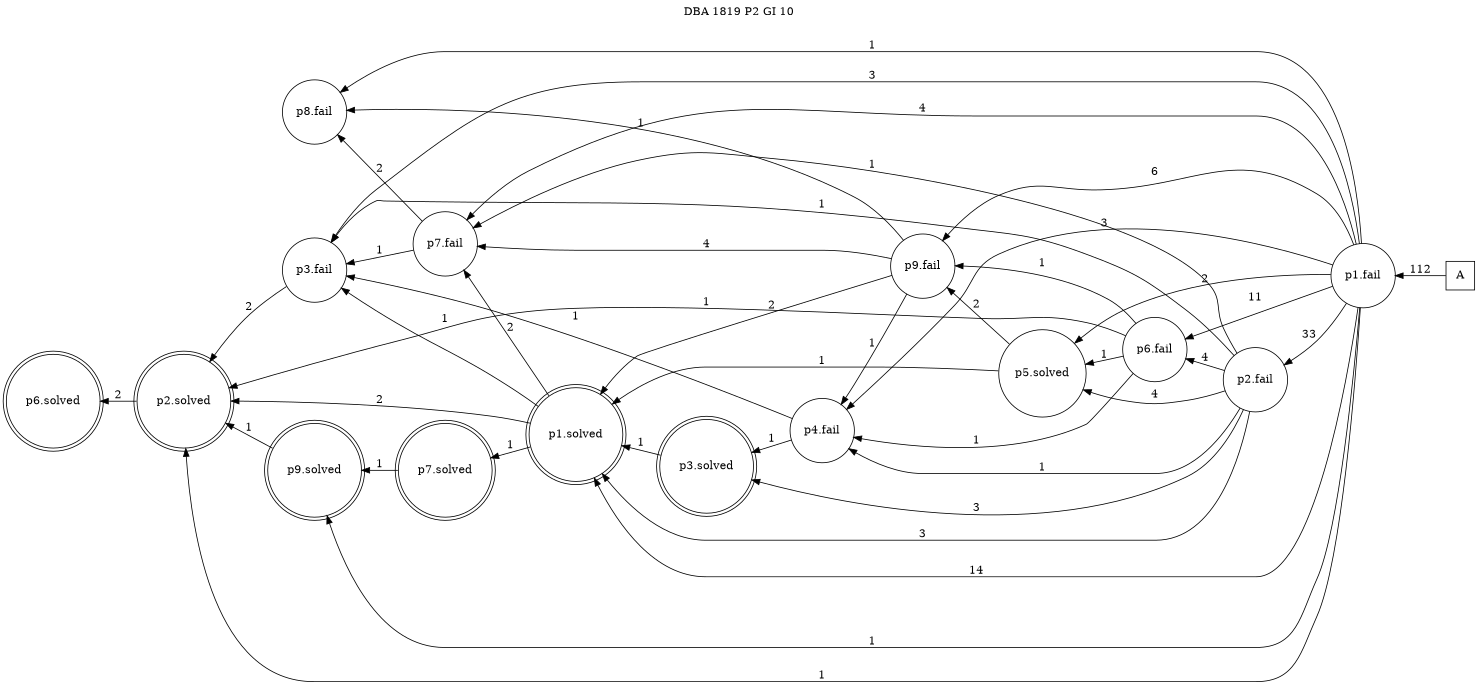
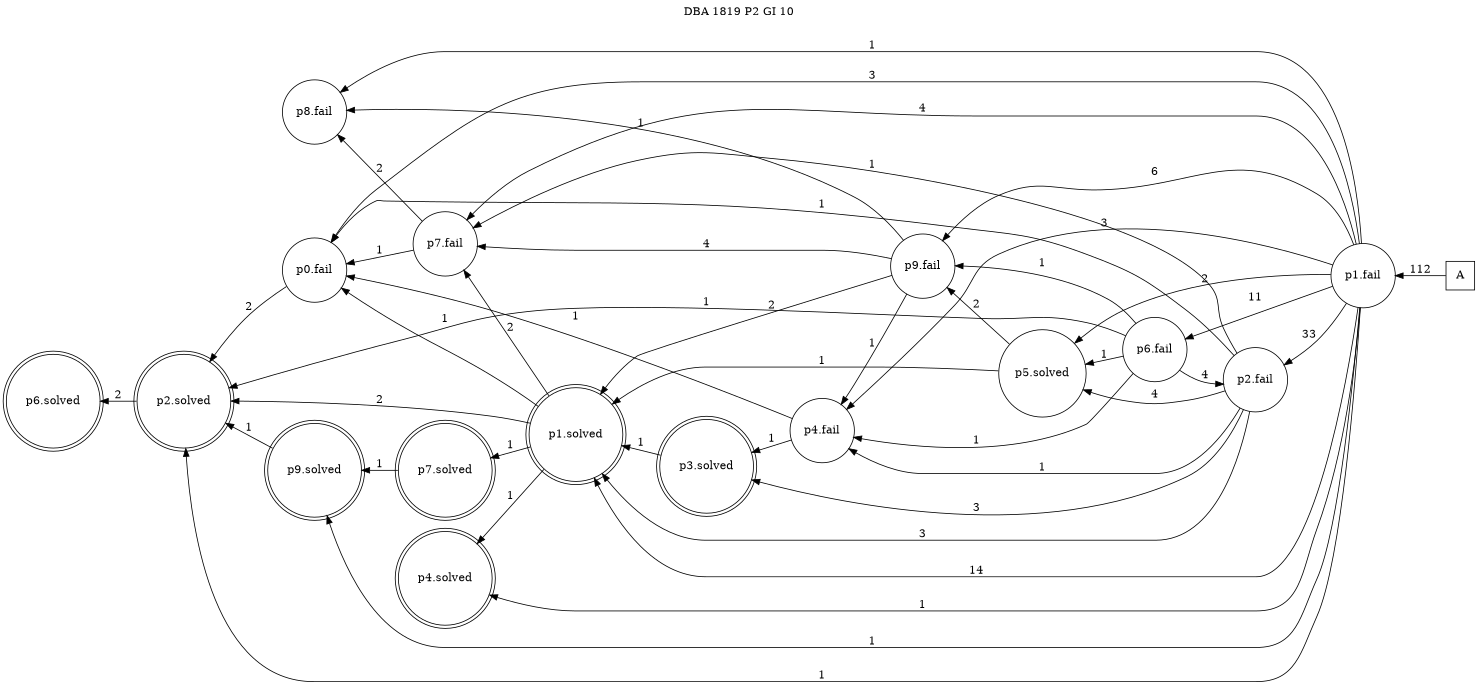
(315, 270) -> (315, 270)
(1209, 366) -> (1197, 380)
none -> (445, 578)
